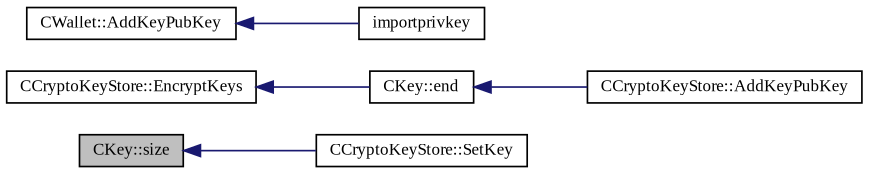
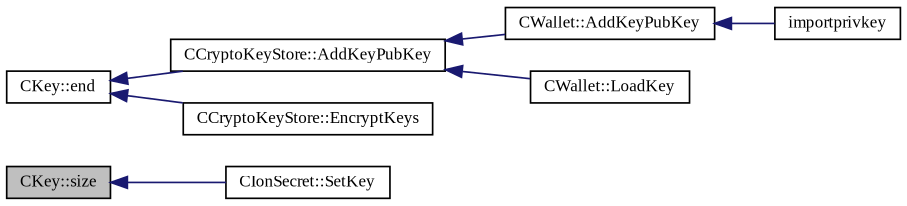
none -> (484, 37)
(321, 87) -> (155, 99)
none -> (610, 87)
(422, 151) -> (308, 182)
